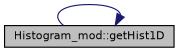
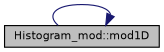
(89, 36) -> (82, 36)
